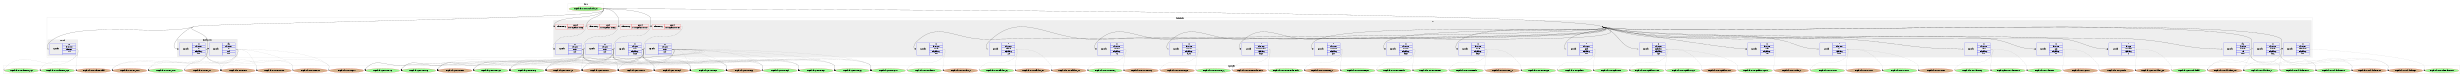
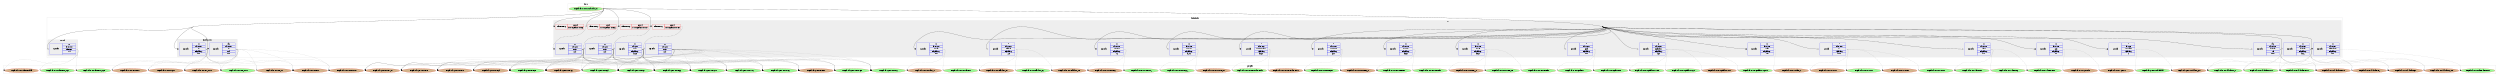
(2008, 71) -> (2044, 71)
none -> (2370, 71)
